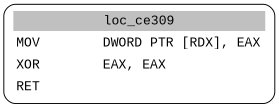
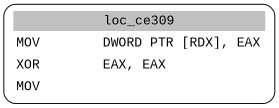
(60, 86) -> (60, 86)
